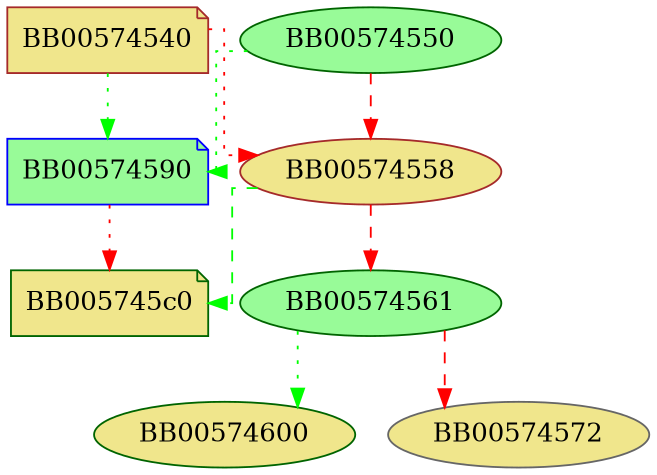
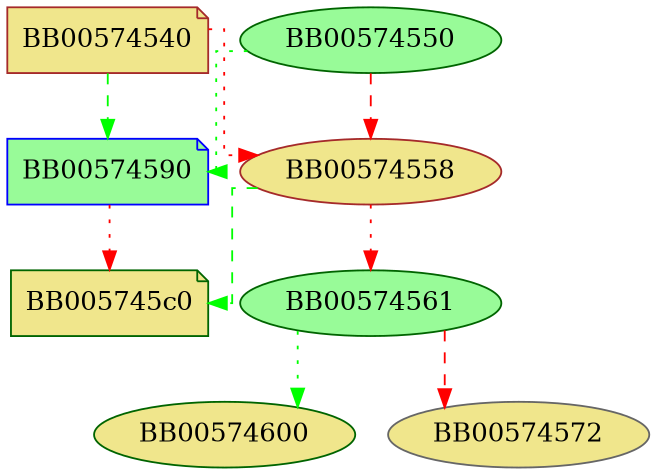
(108, 97) -> (108, 97)
(371, 228) -> (371, 228)
